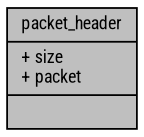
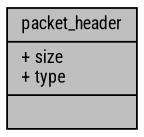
(52, 77) -> (44, 77)
